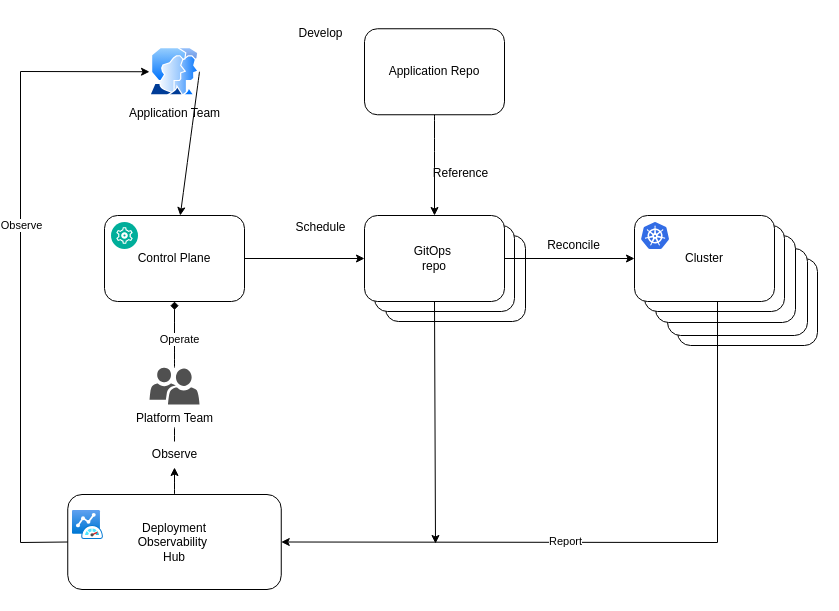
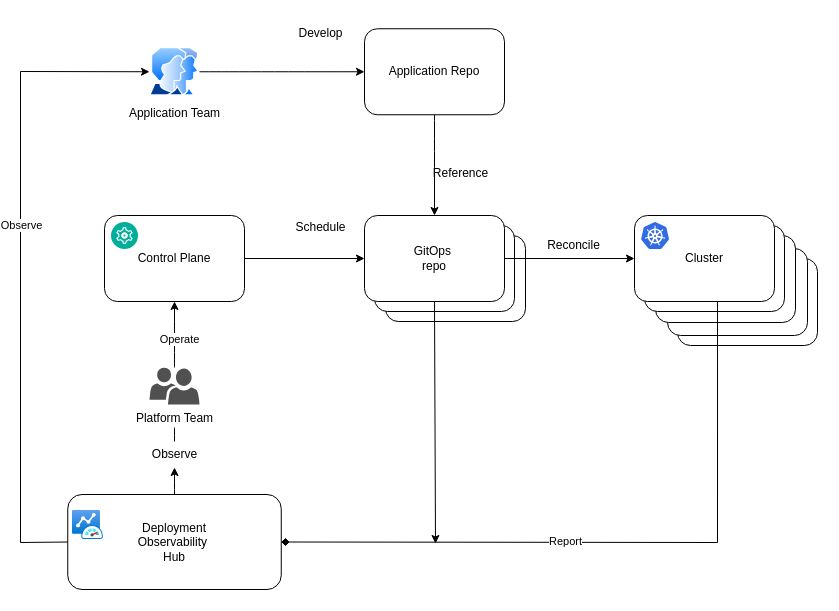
(190, 141) -> (279, 72)
(175, 310) -> (175, 309)
(289, 542) -> (290, 542)
